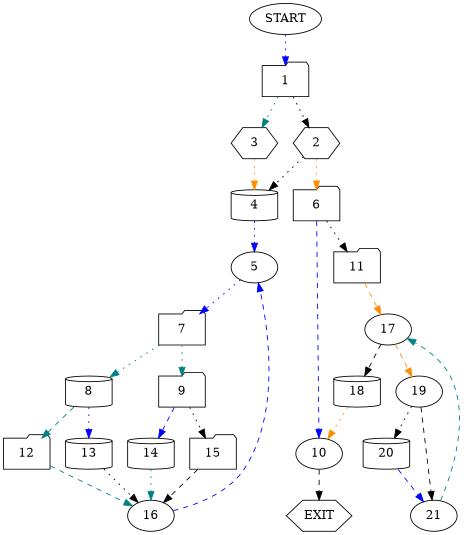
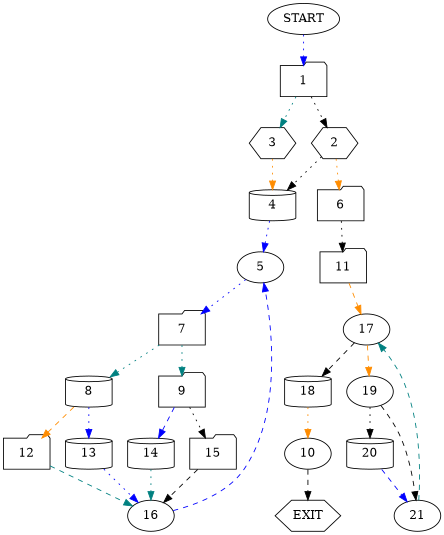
(318, 325) -> none
(61, 420) -> (61, 420)
(118, 483) -> (118, 483)
